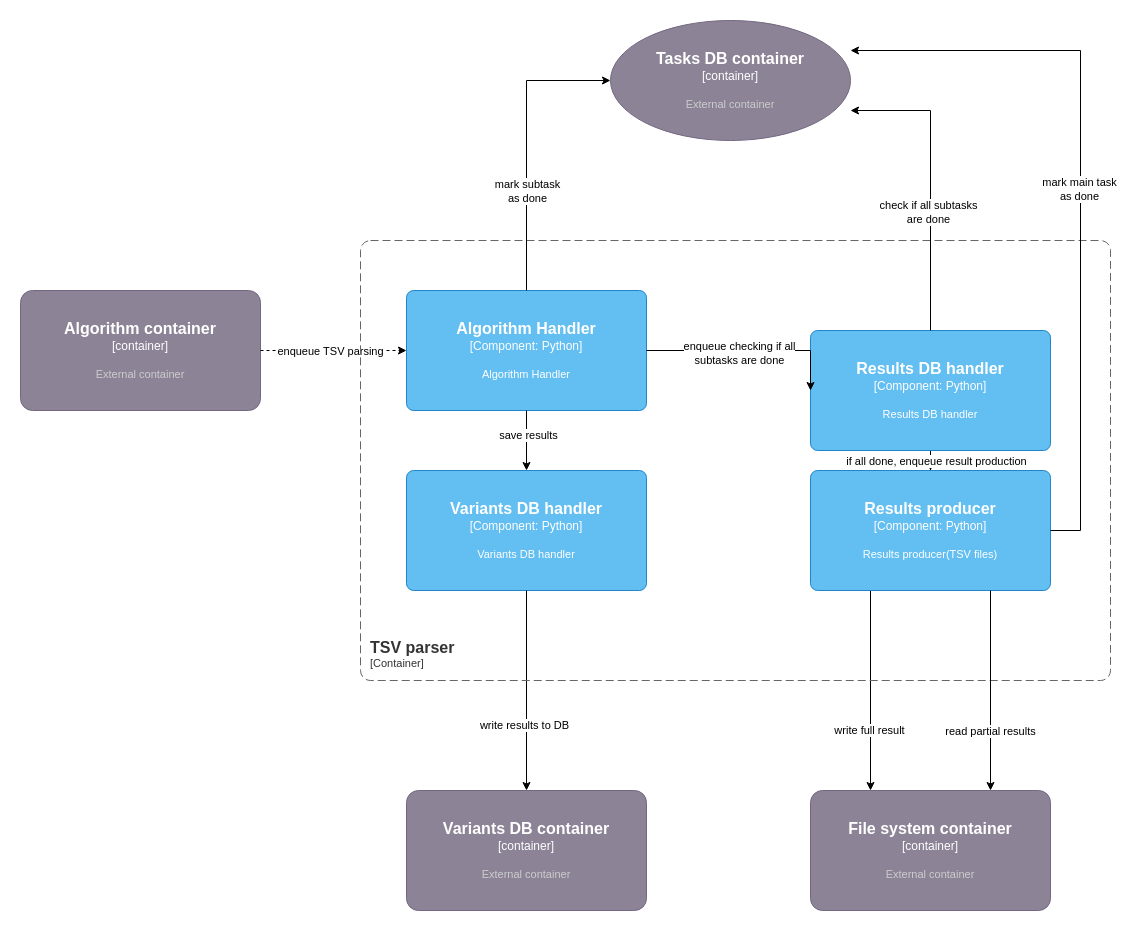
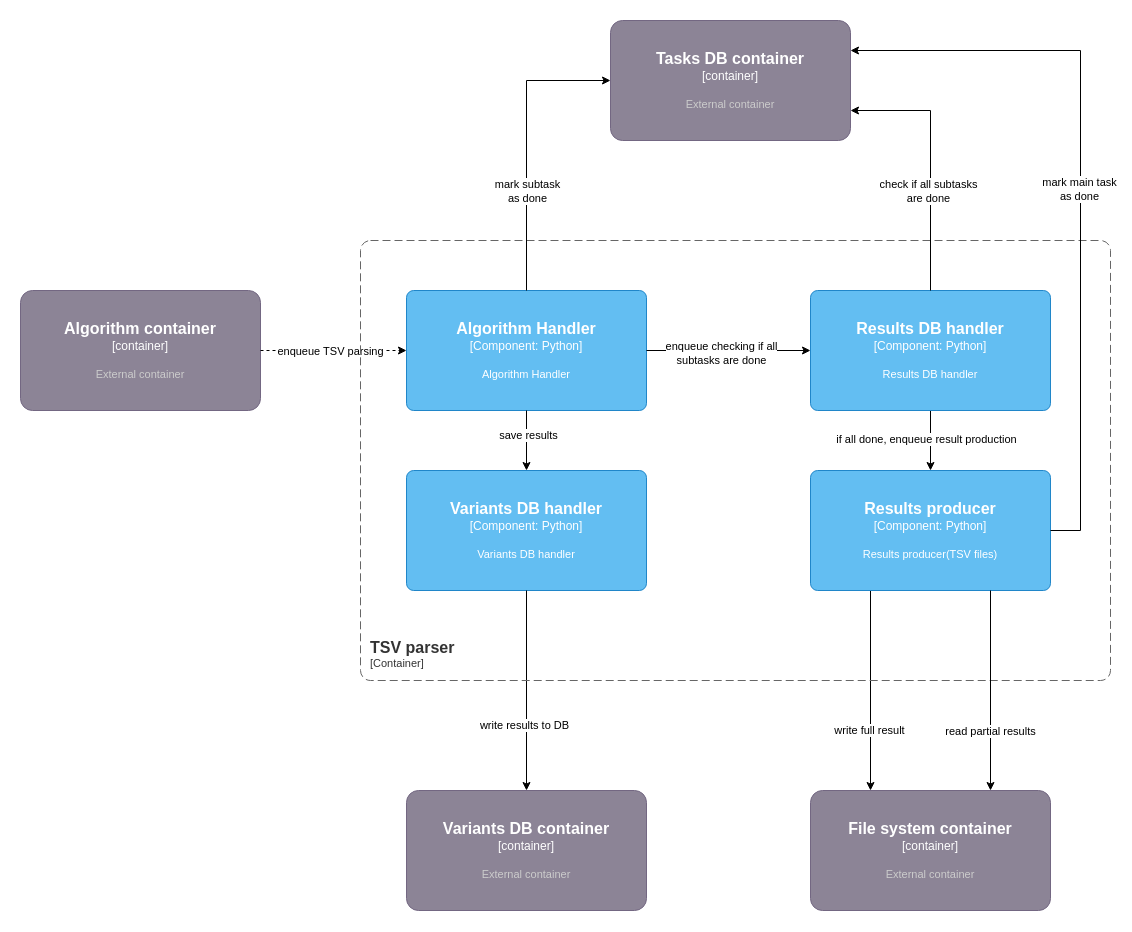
(731, 81) -> (731, 81)
(931, 391) -> (931, 351)
